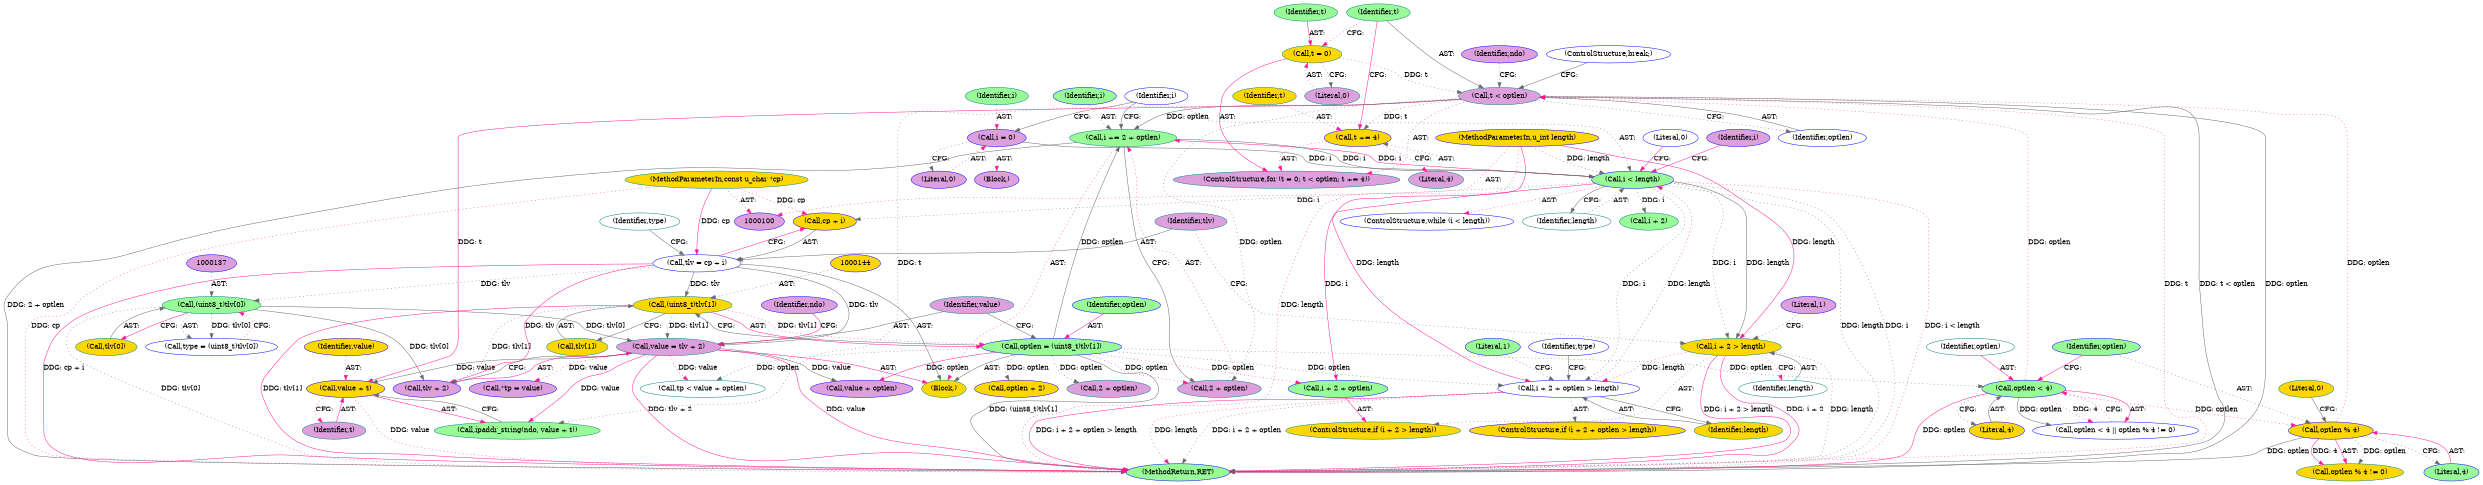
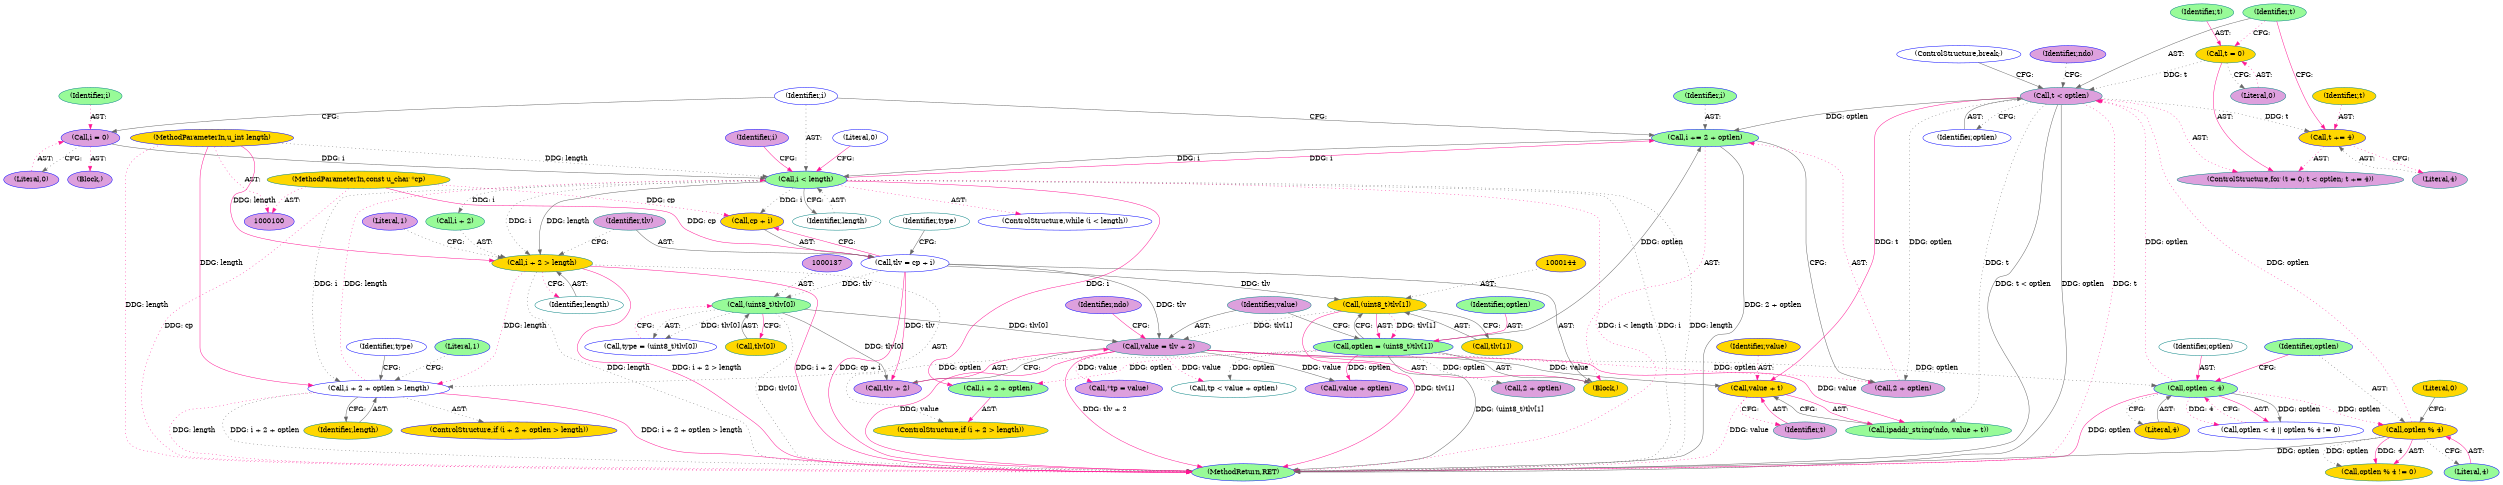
(1123, 138) -> (1705, 138)
none -> (478, 247)
(539, 313) -> none
(1017, 389) -> none
